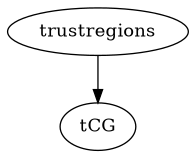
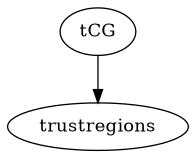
(98, 73) -> (98, 73)
